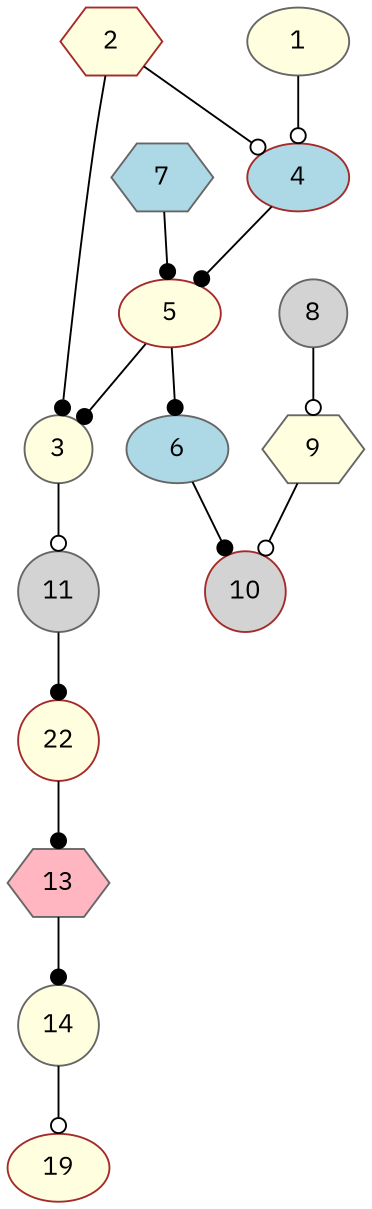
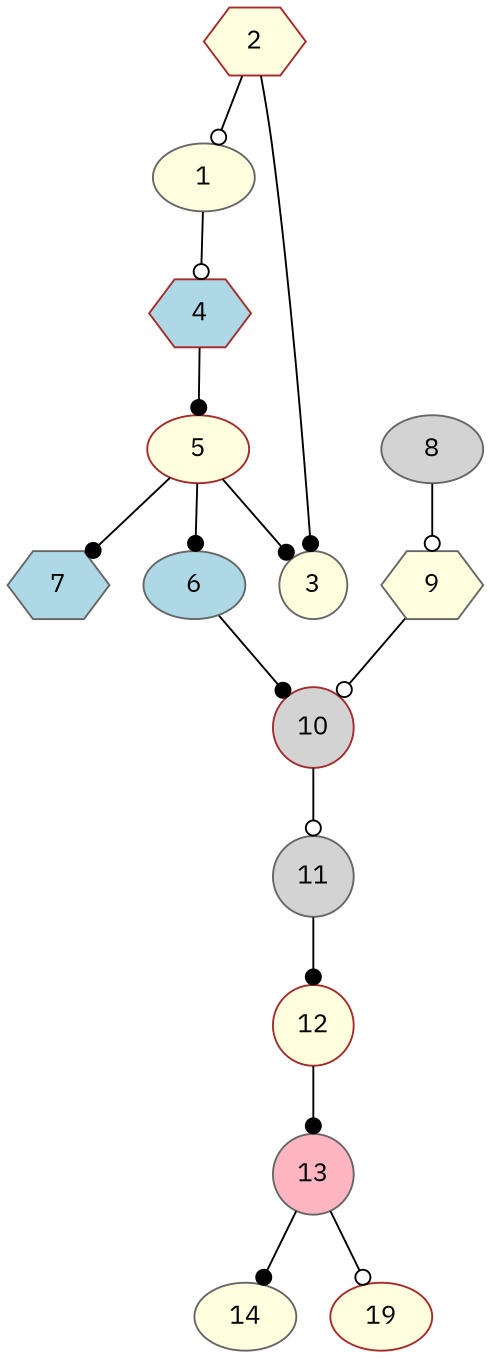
(198, 104) -> (232, 103)
(298, 177) -> (200, 313)
(166, 238) -> (134, 511)
(313, 313) -> (432, 449)
(59, 510) -> (313, 794)
(59, 741) -> (313, 1025)
(59, 883) -> (313, 1174)
(59, 1025) -> (245, 1317)
(59, 1092) -> (345, 1241)
